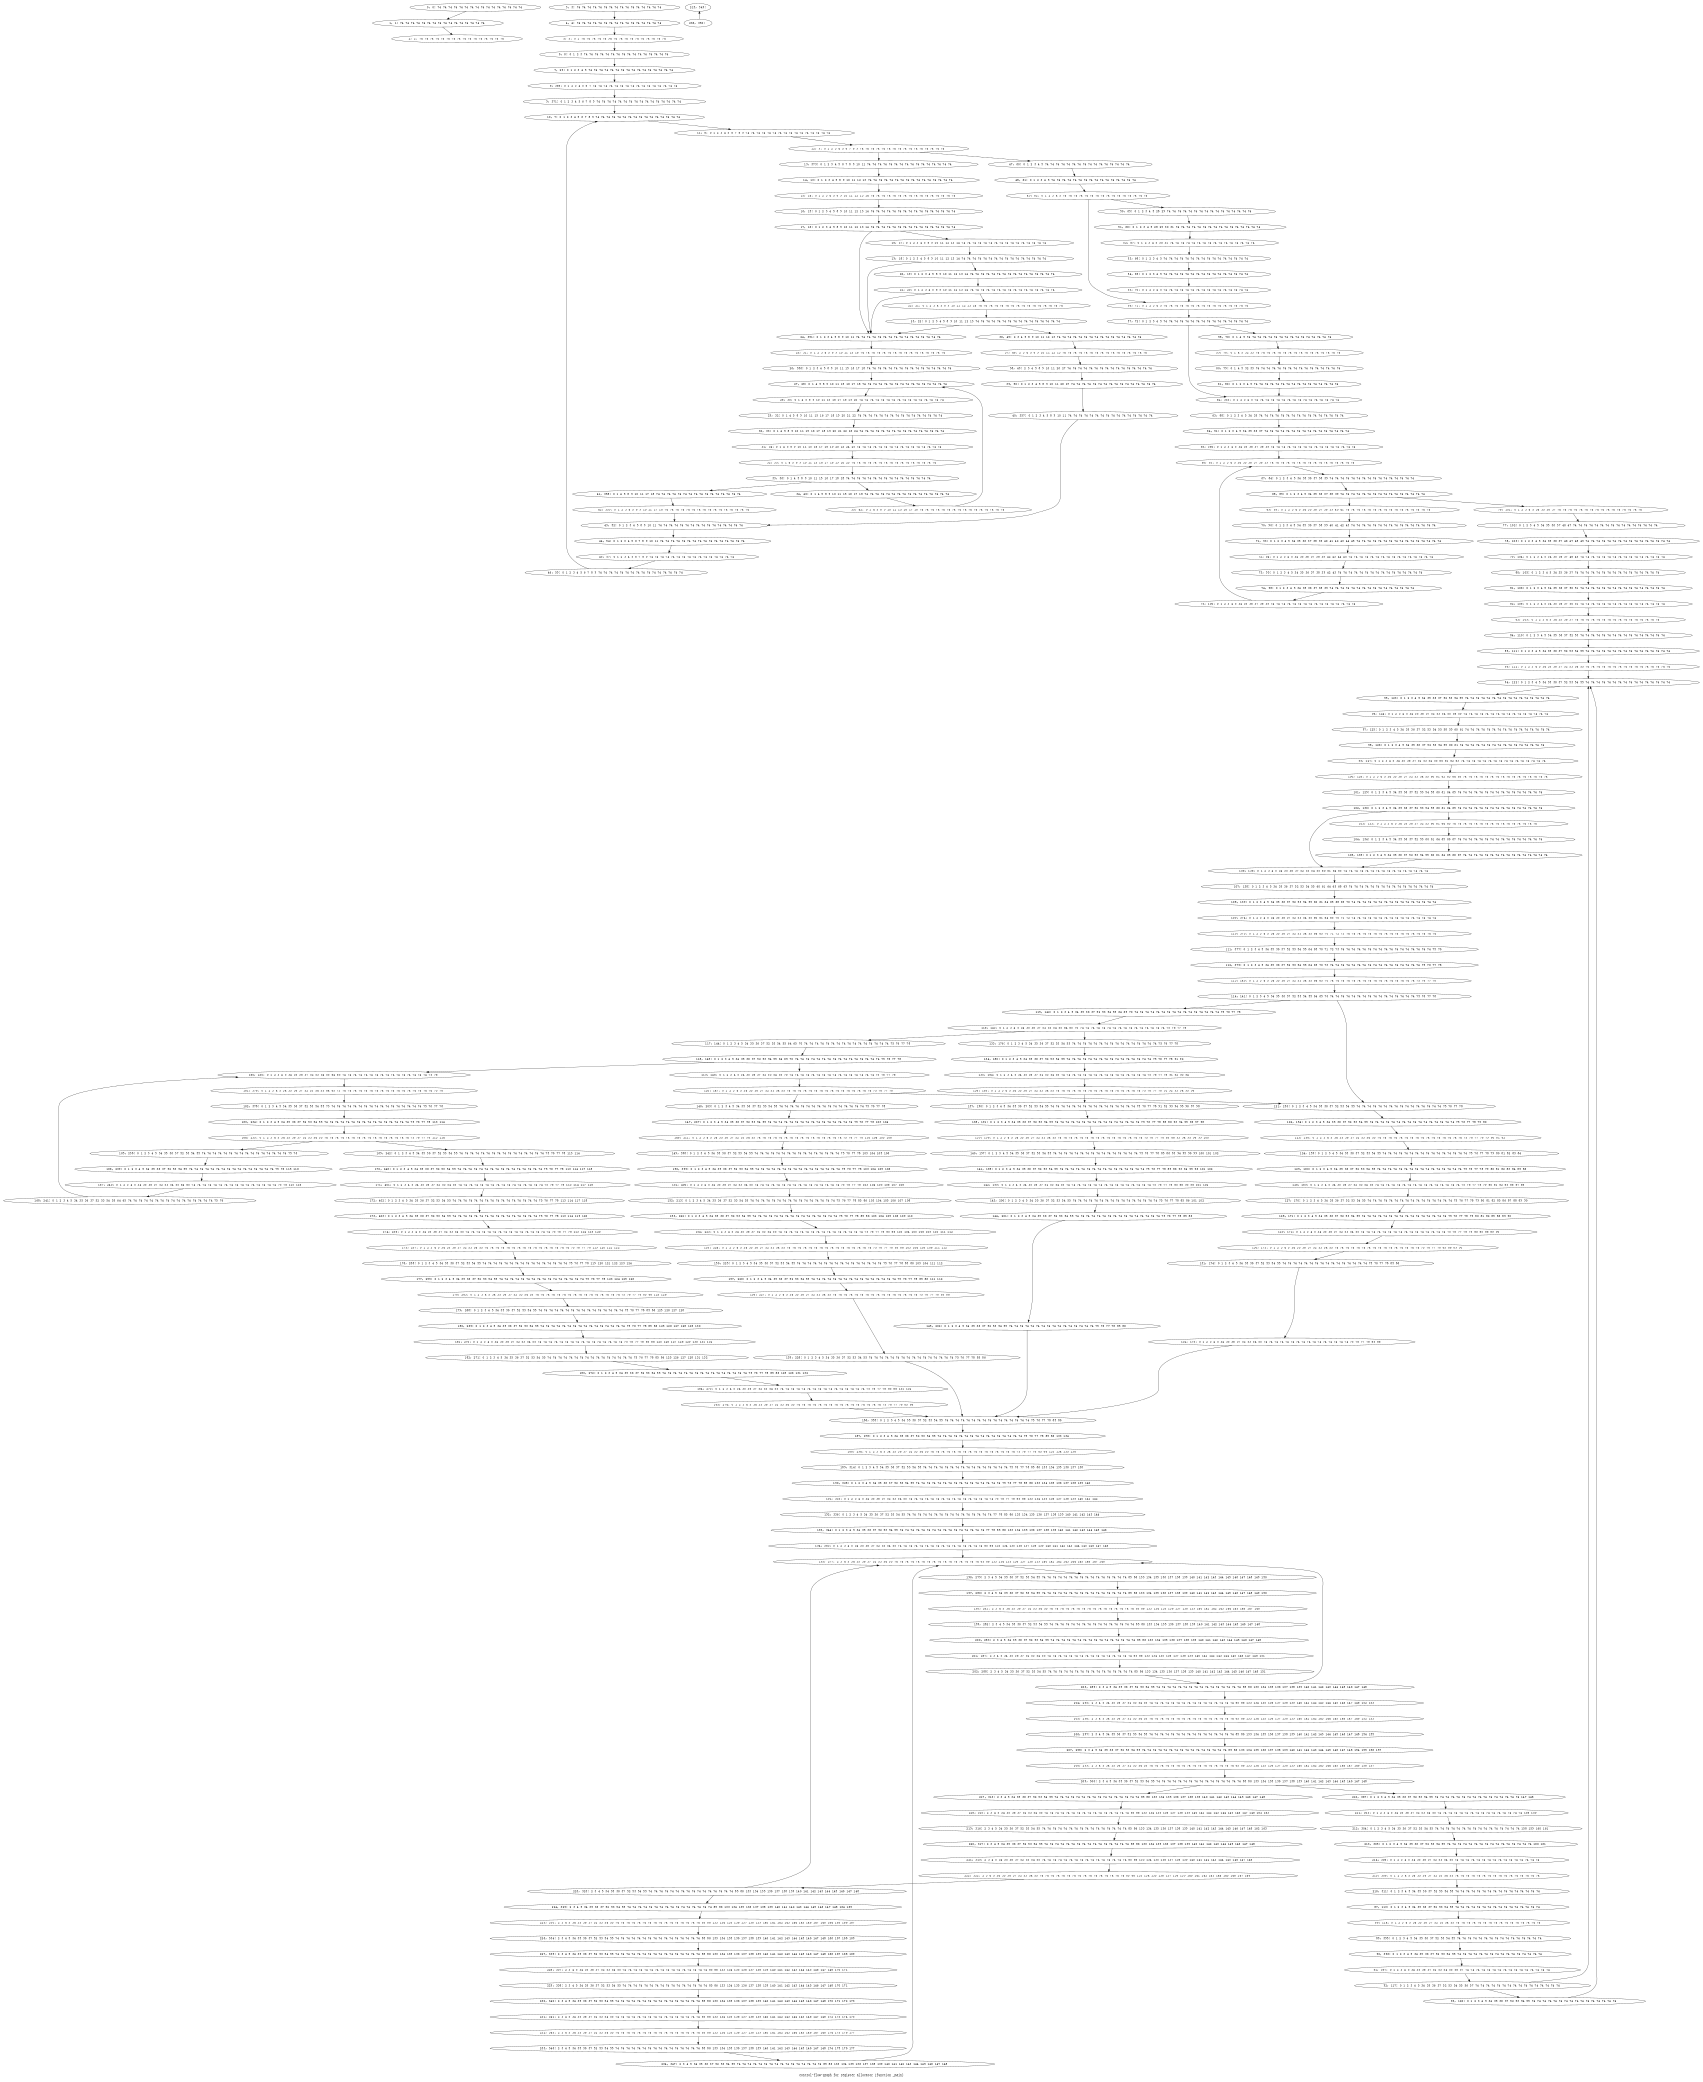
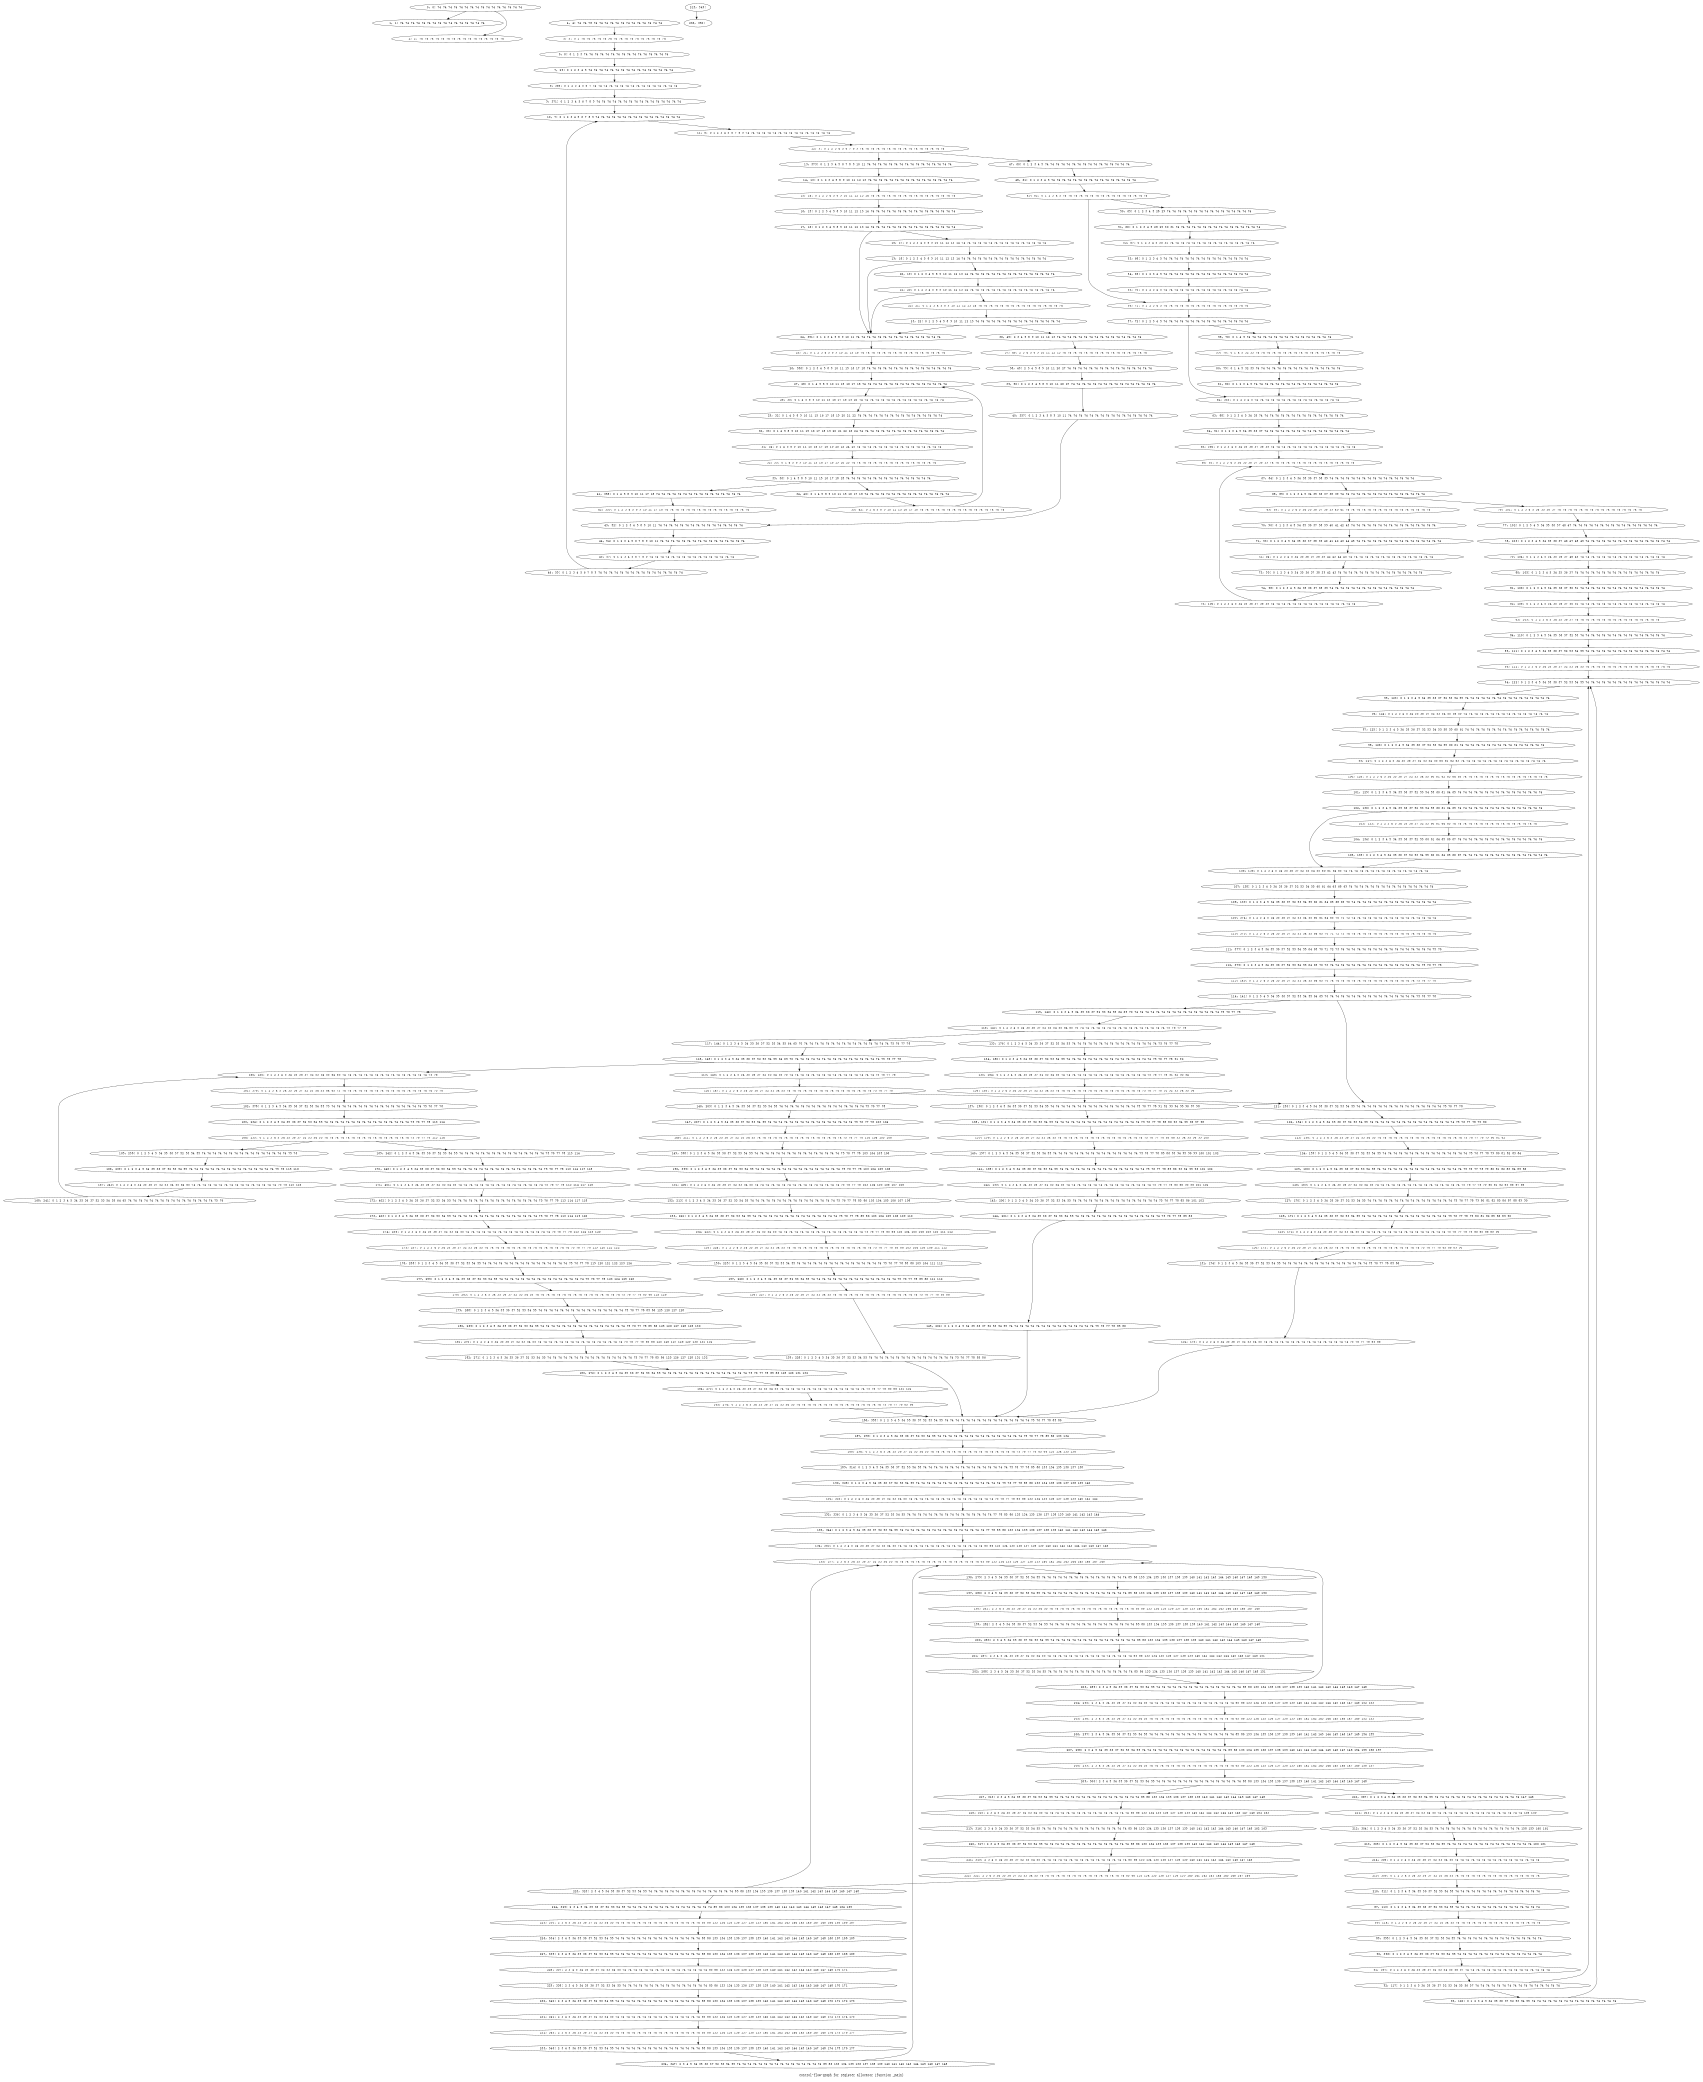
(615, 7) -> none
(699, 16) -> (697, 14)
(615, 23) -> (615, 23)
(447, 30) -> (505, 27)
